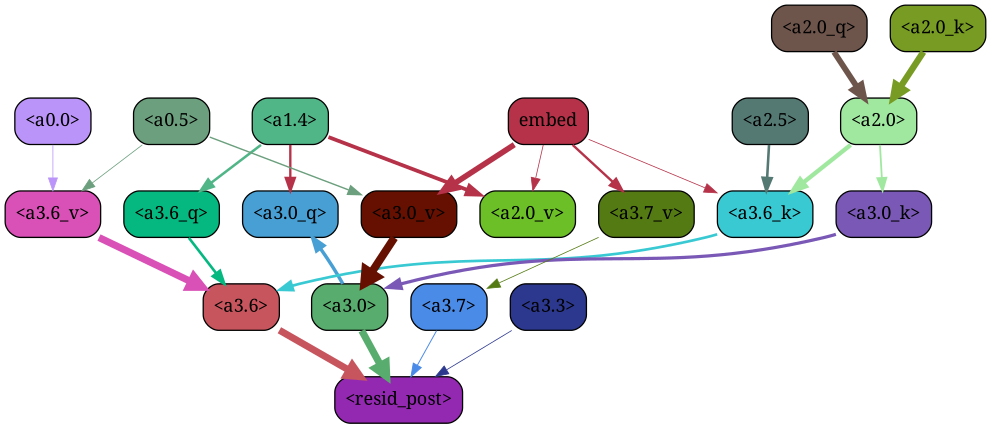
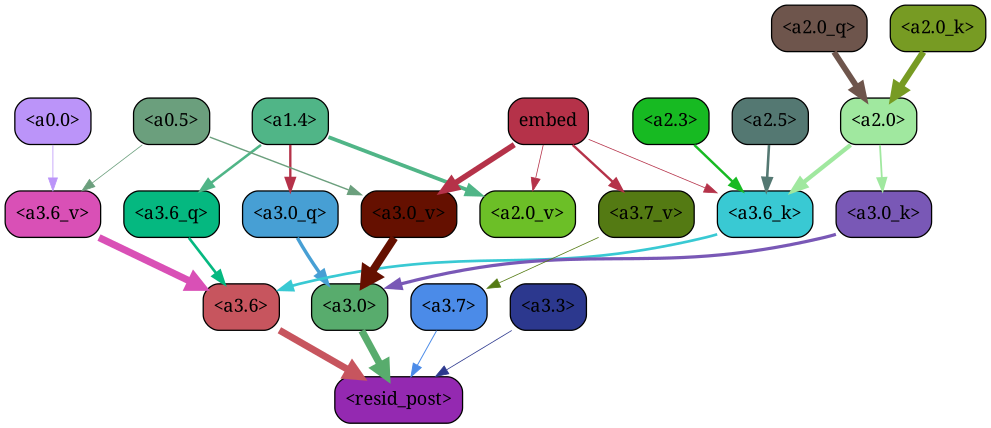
none -> (671, 121)
(398, 164) -> (398, 164)
(332, 266) -> (308, 256)
